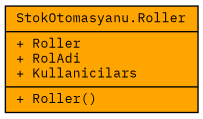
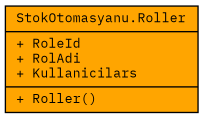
(49, 44) -> (49, 44)
